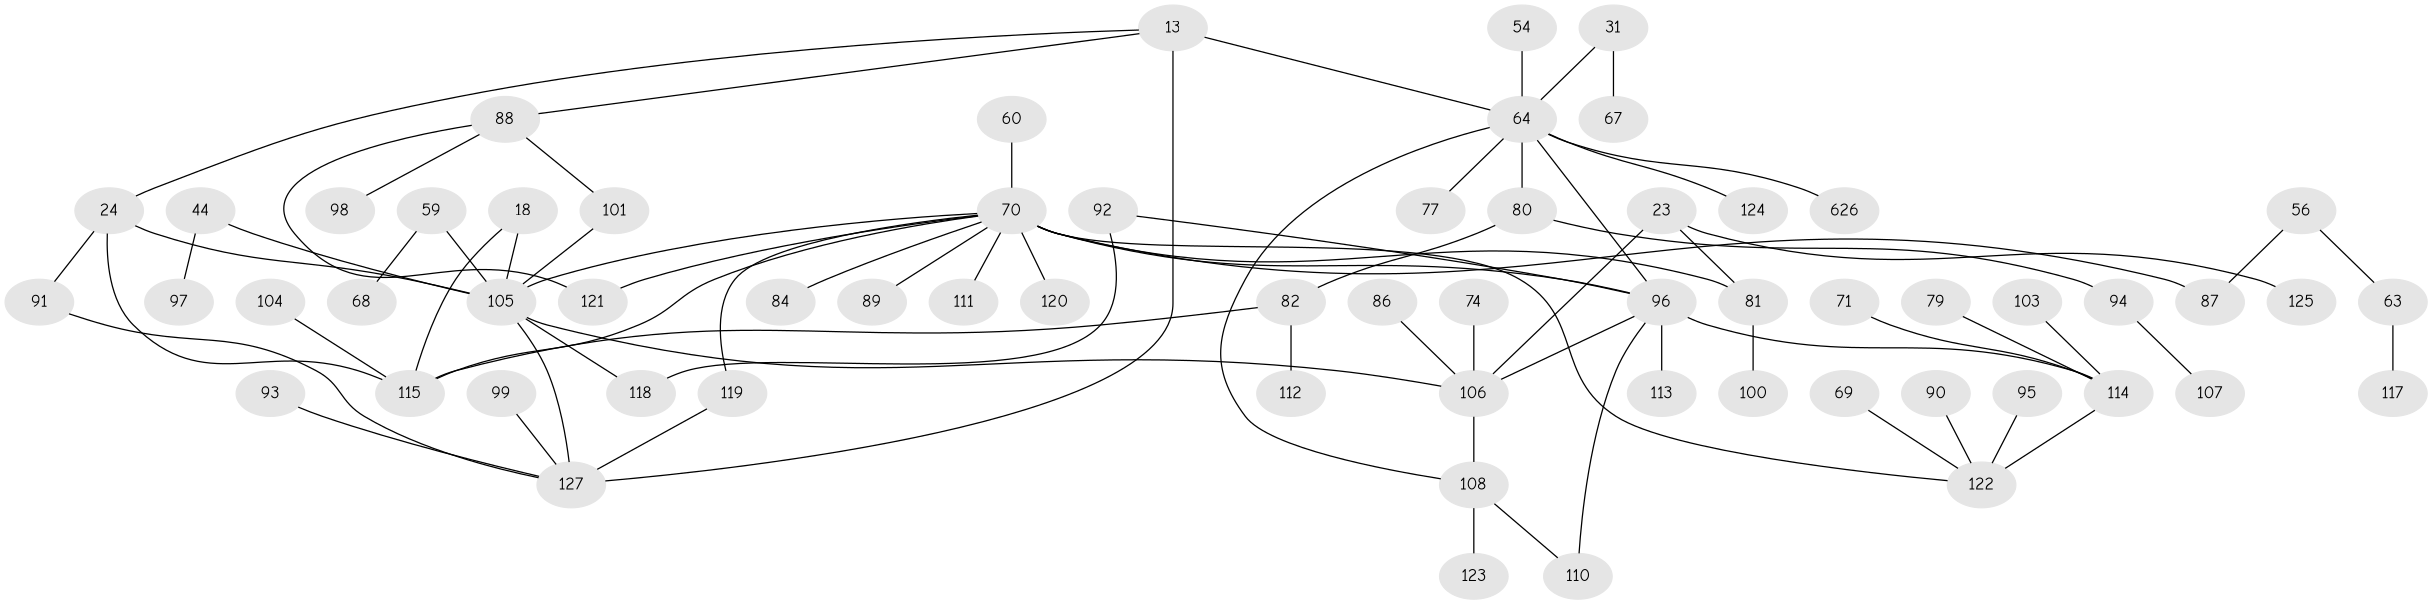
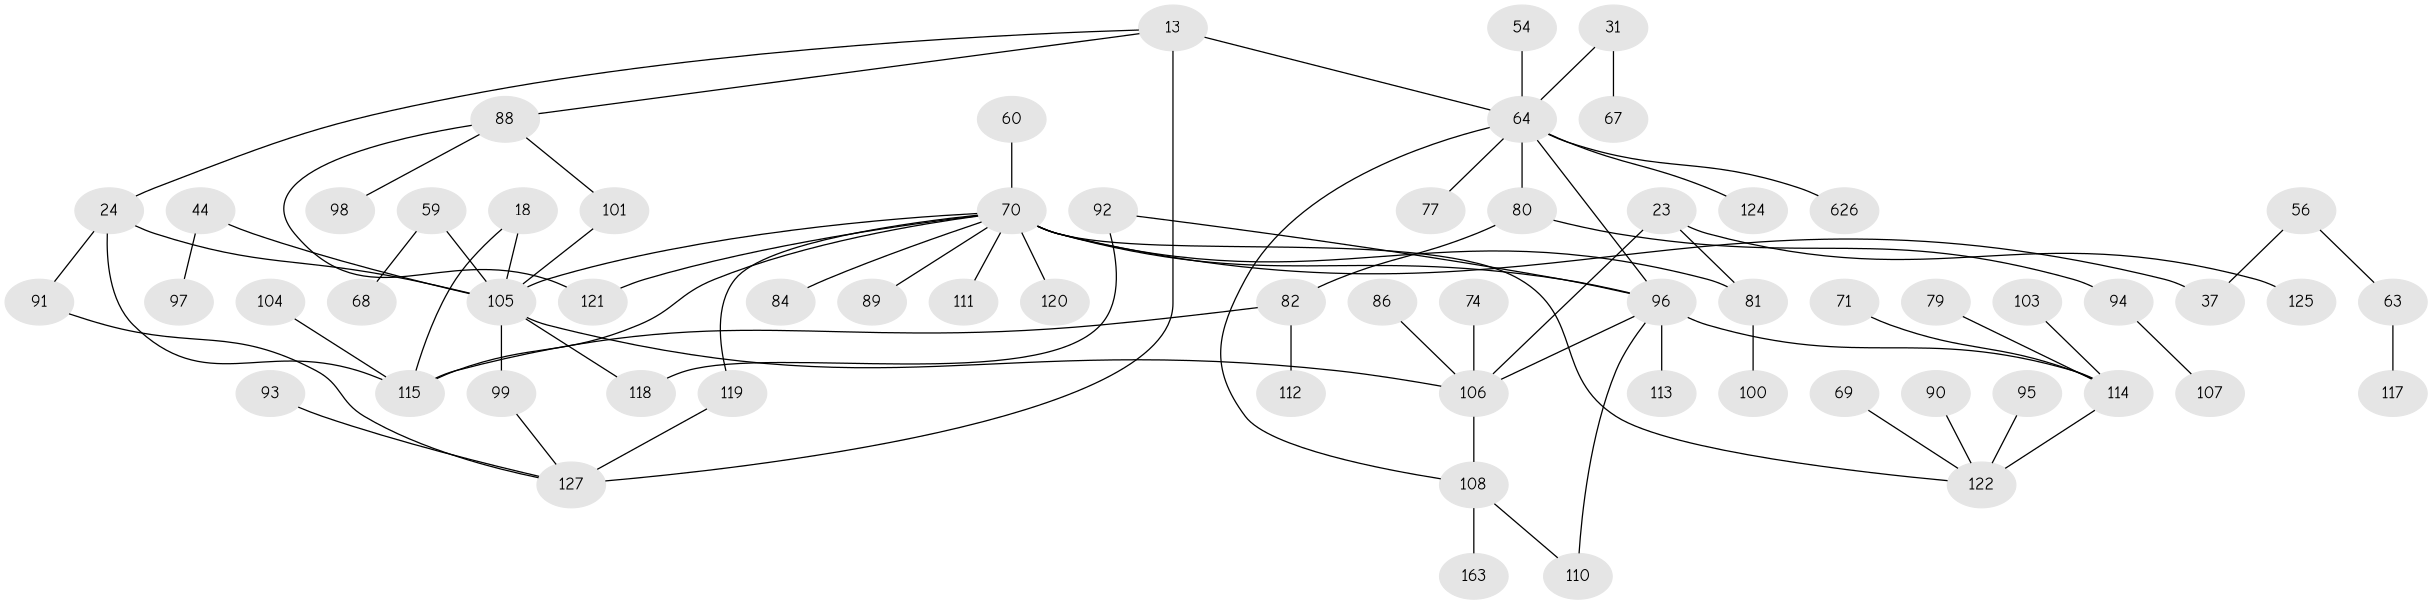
(2210, 302) -> (2210, 302)
(554, 388) -> (501, 348)
(1474, 576) -> (1474, 576)
